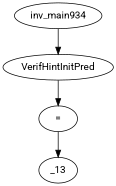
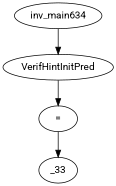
(58, 16) -> (58, 16)
(58, 170) -> (58, 170)
